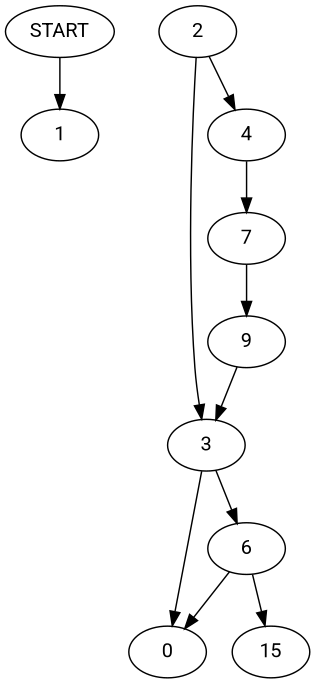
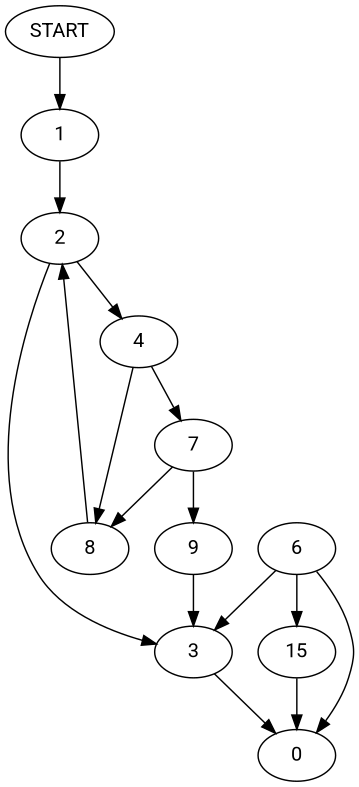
none -> (60, 180)
(224, 490) -> (250, 595)
none -> (90, 549)
none -> (297, 697)
